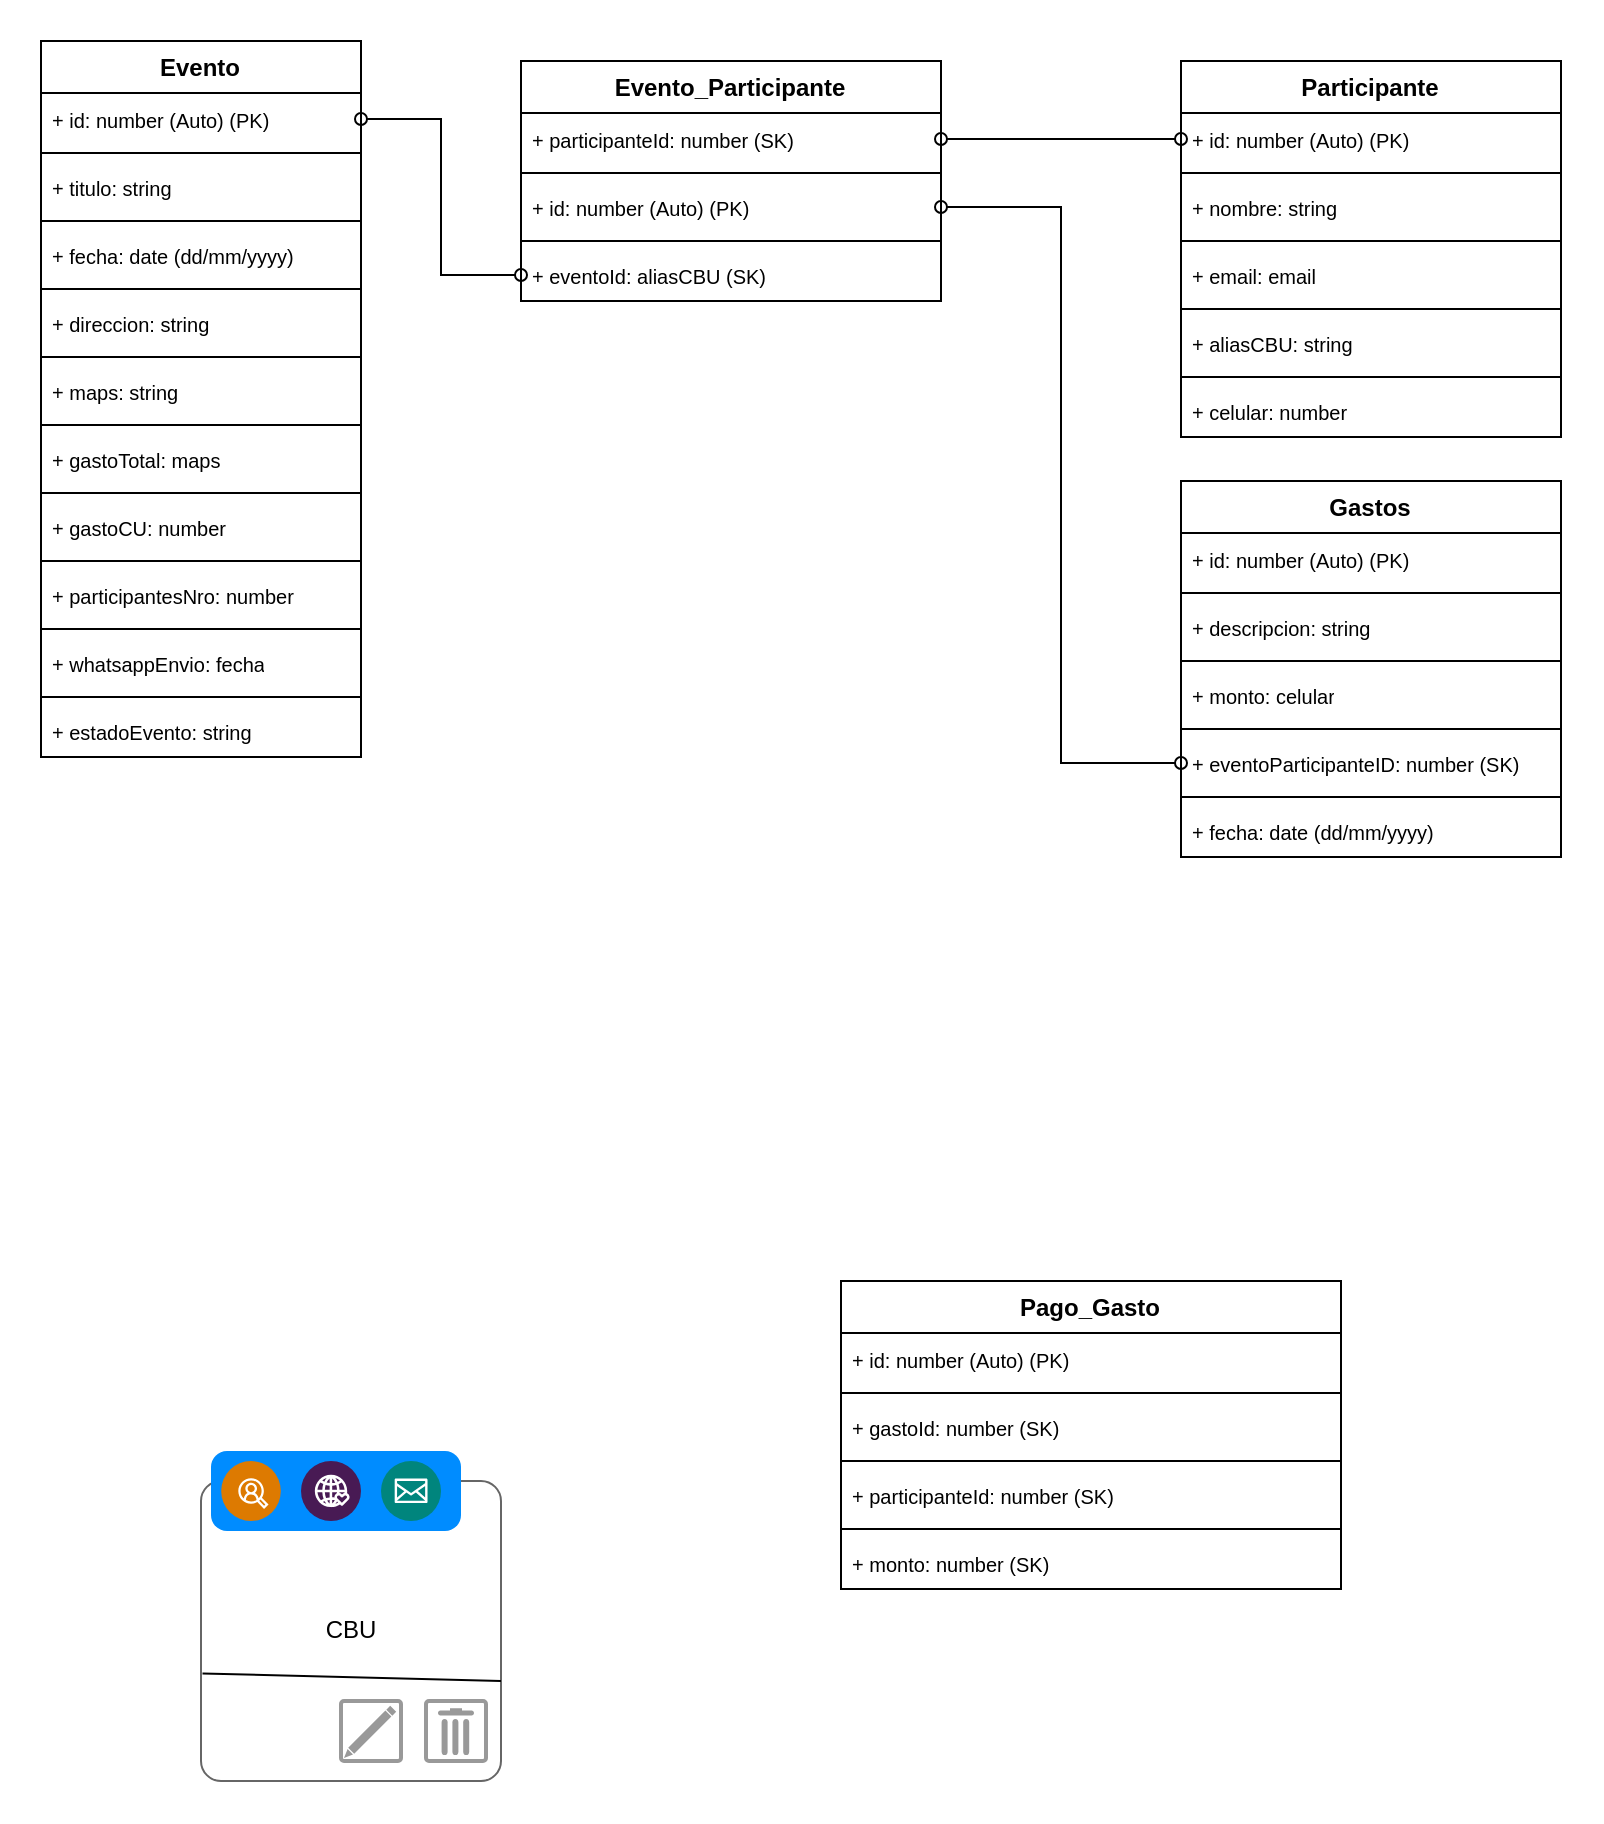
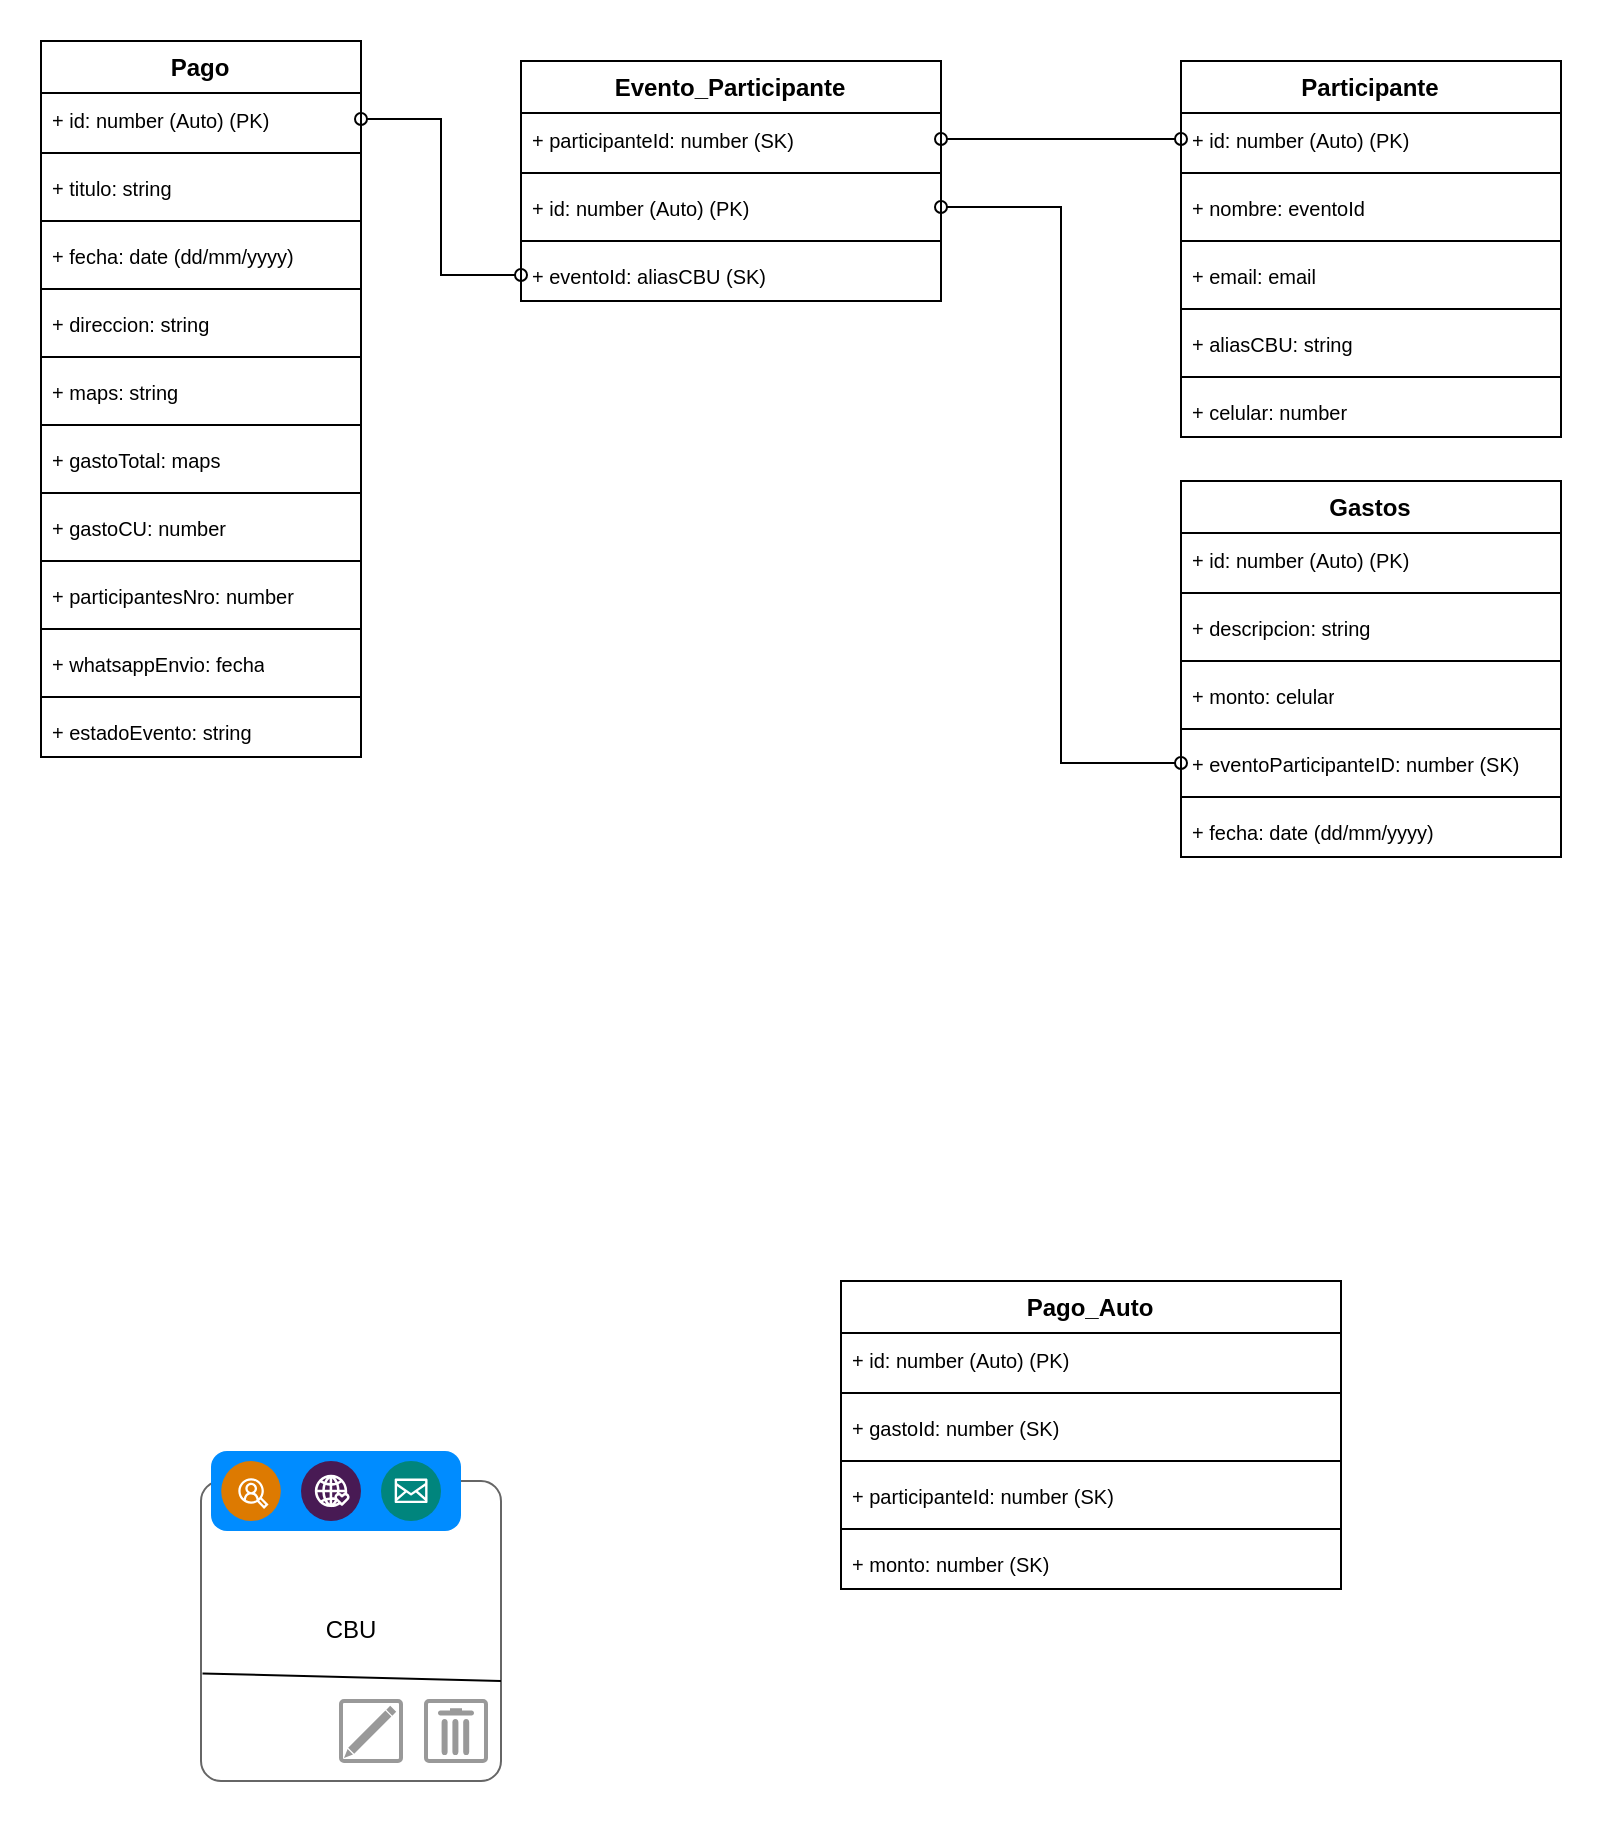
(201, 69) -> (201, 69)
(1288, 209) -> (1305, 209)
(1091, 1309) -> (1091, 1309)
